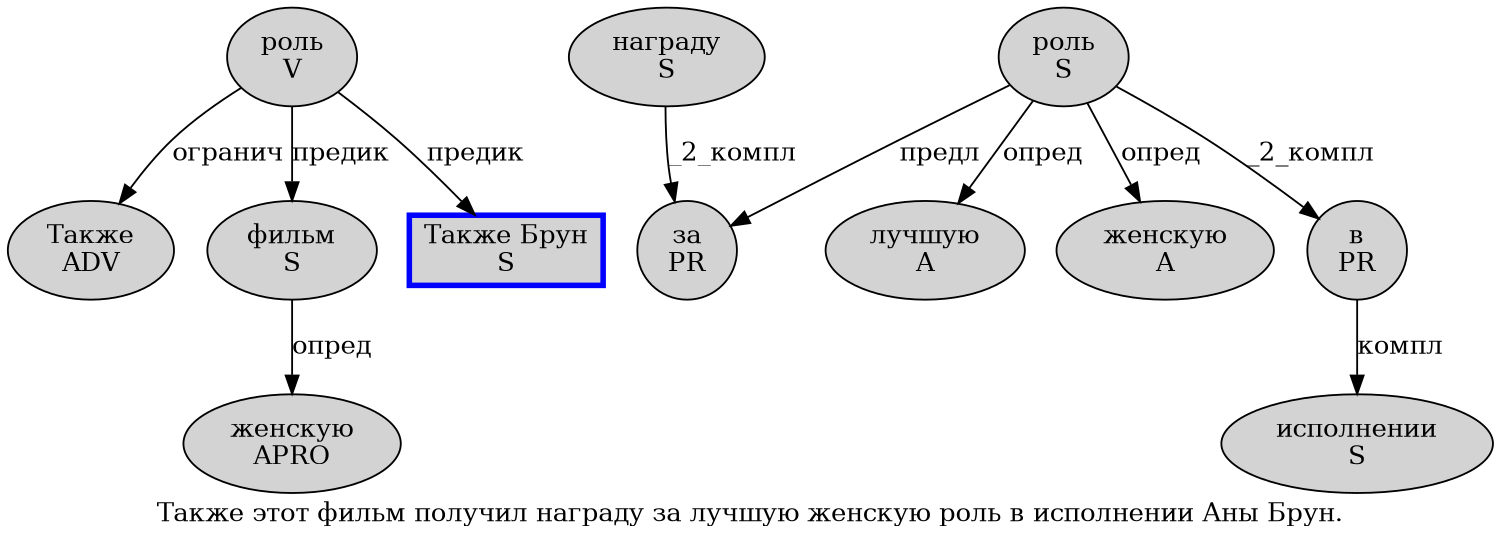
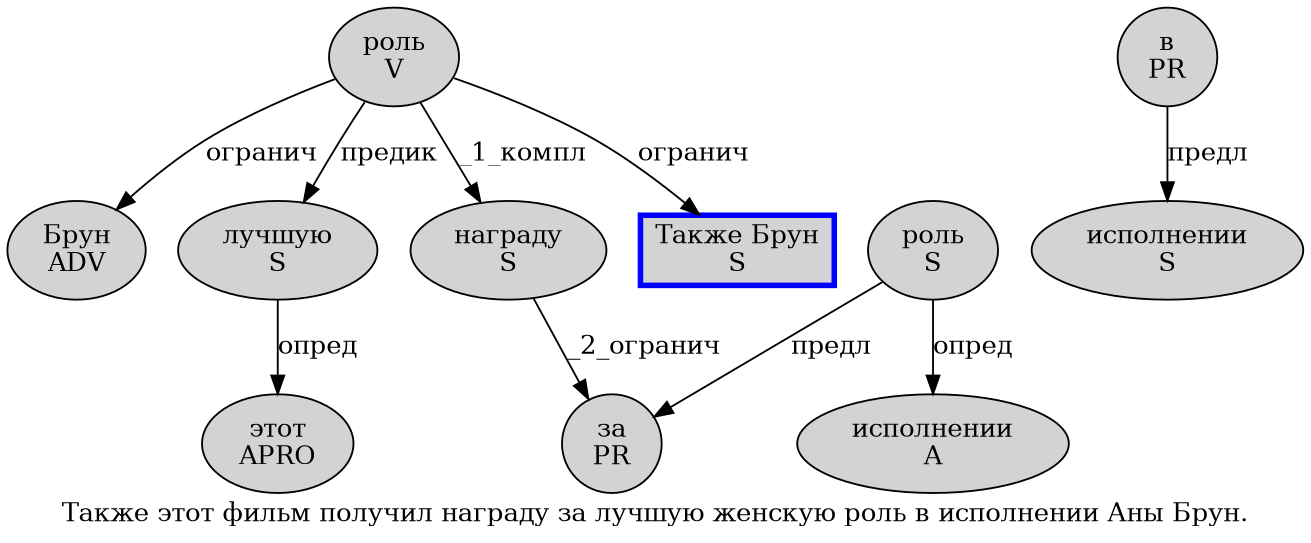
(1213, 143) -> none
none -> (446, 144)
(476, 154) -> (694, 154)
(733, 154) -> (644, 347)
(91, 250) -> (77, 250)
(292, 250) -> (278, 250)
(925, 250) -> none
(1165, 250) -> (933, 444)
(1401, 347) -> (1208, 154)
(292, 444) -> (278, 444)
